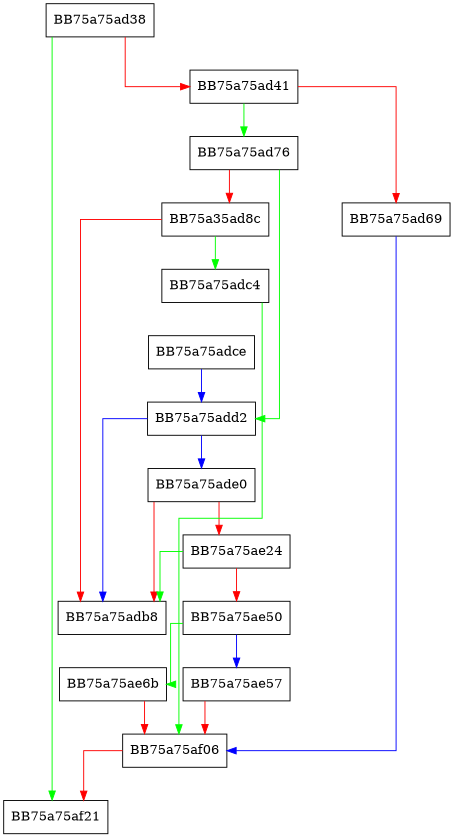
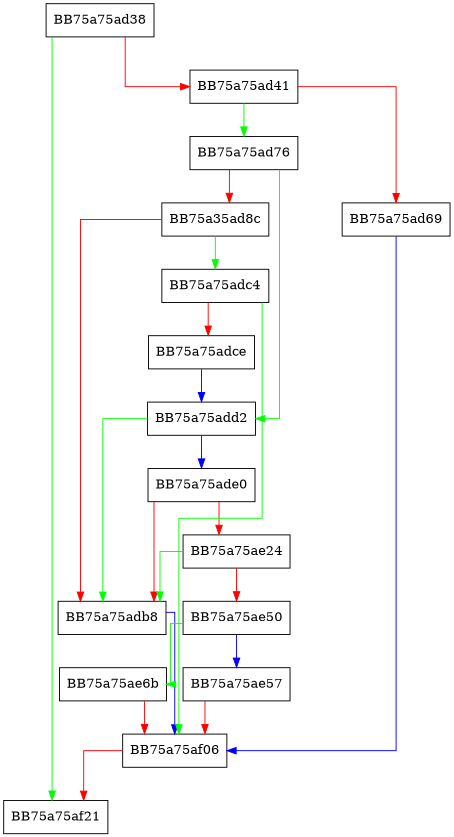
none -> (208, 314)
(103, 483) -> (103, 483)
none -> (175, 664)
